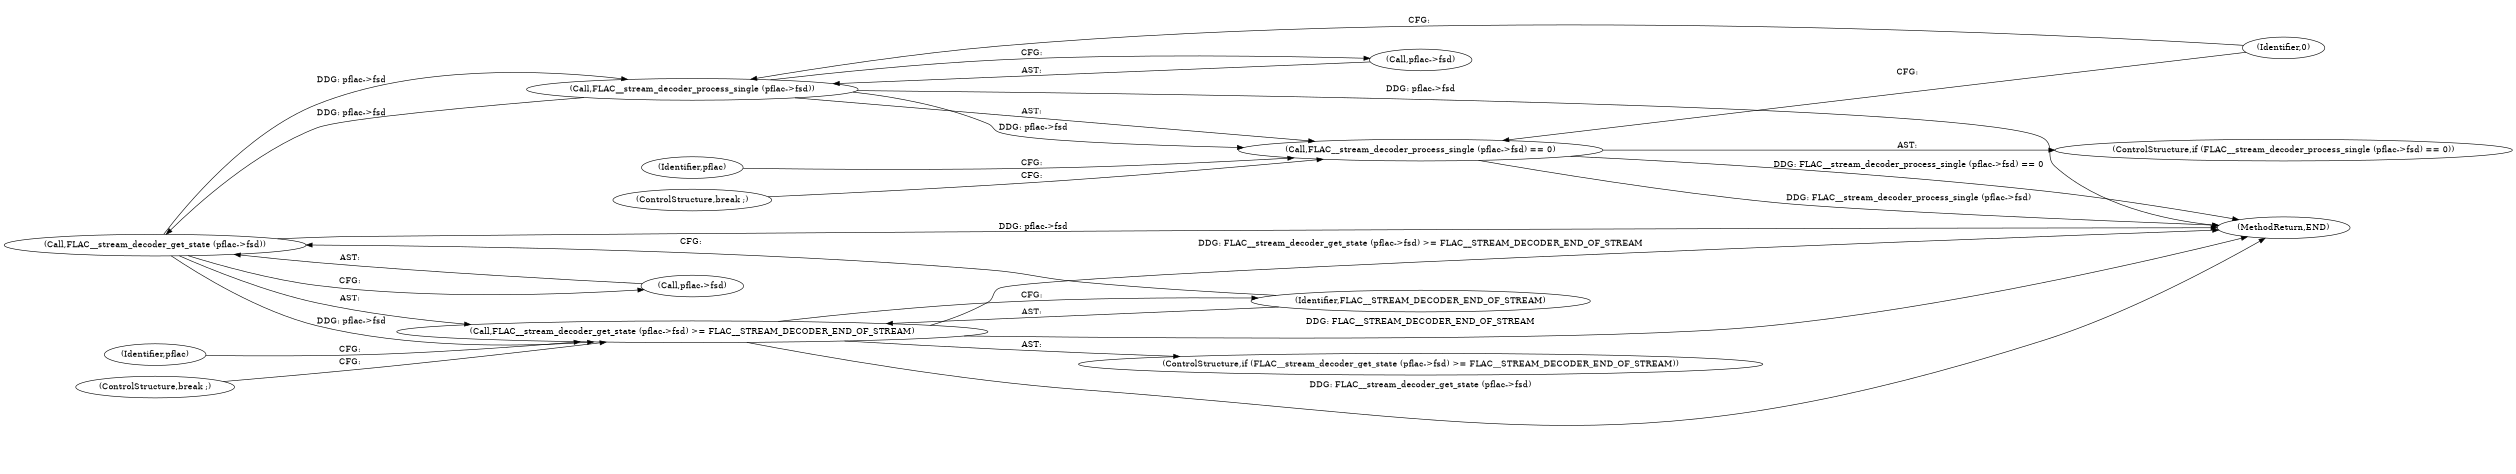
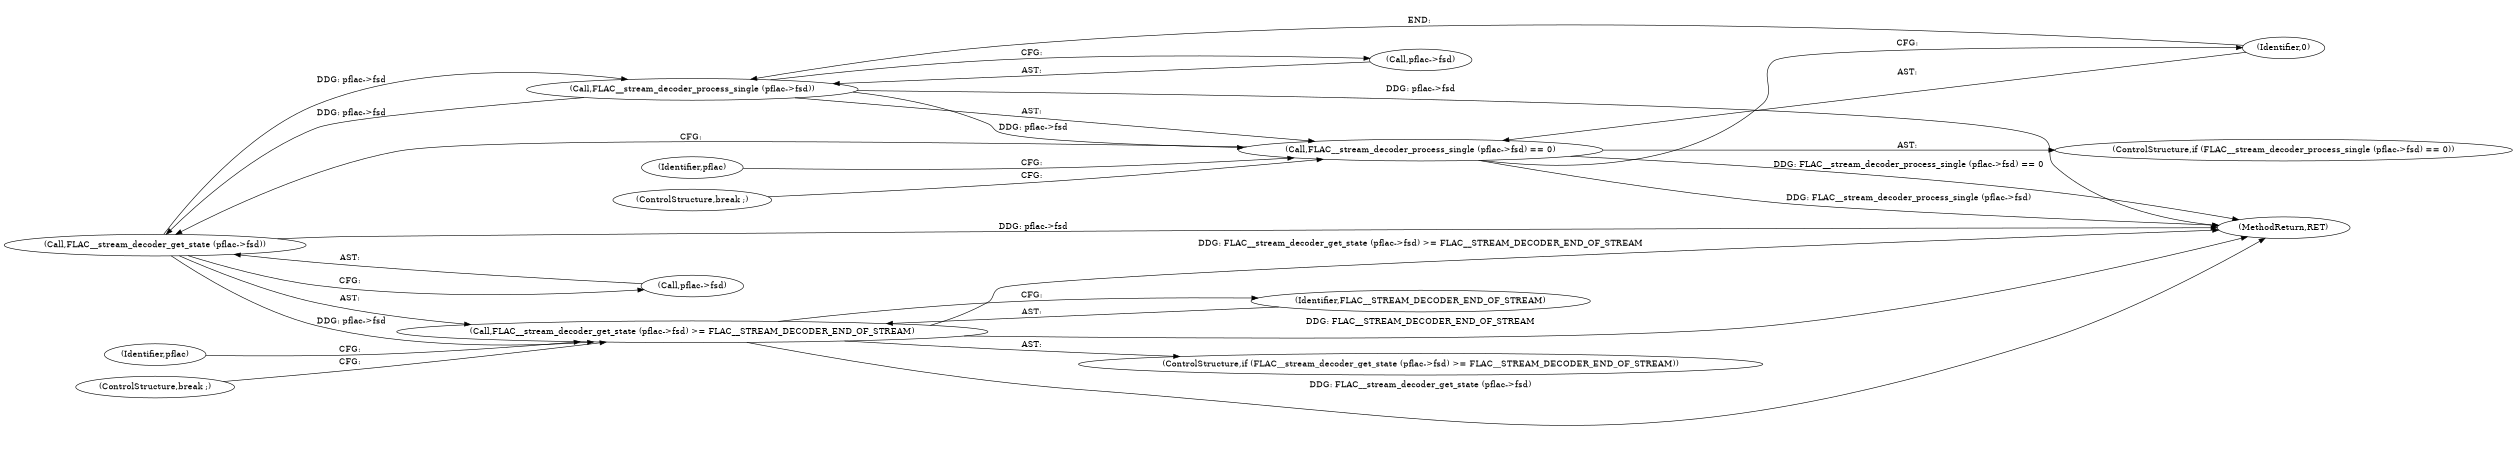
(1421, 21) -> (1421, 21)
none -> (1834, 53)
(1909, 72) -> (1909, 72)
(2284, 228) -> (2284, 228)
(795, 258) -> (706, 142)
